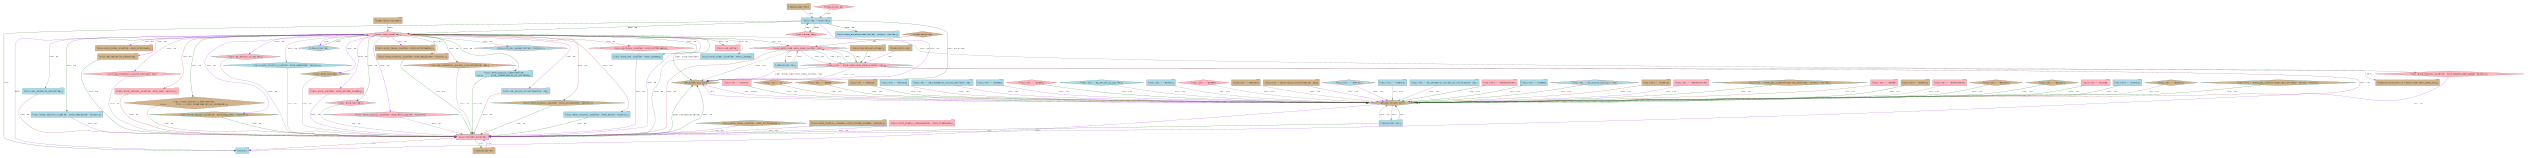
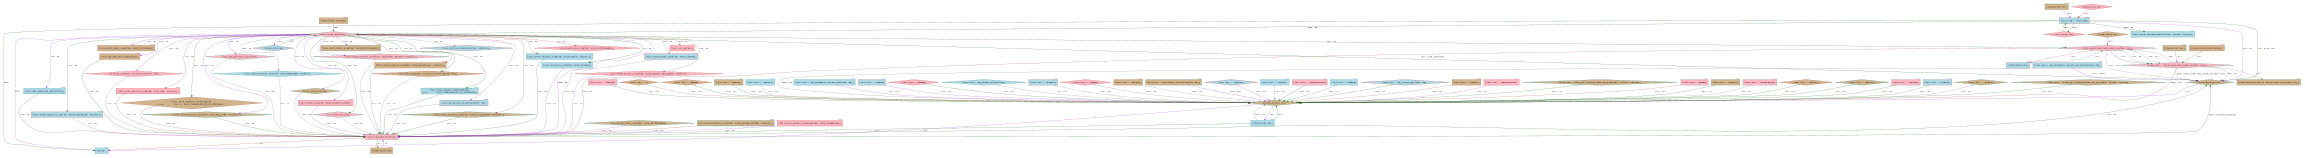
(869, 99) -> (2133, 79)
